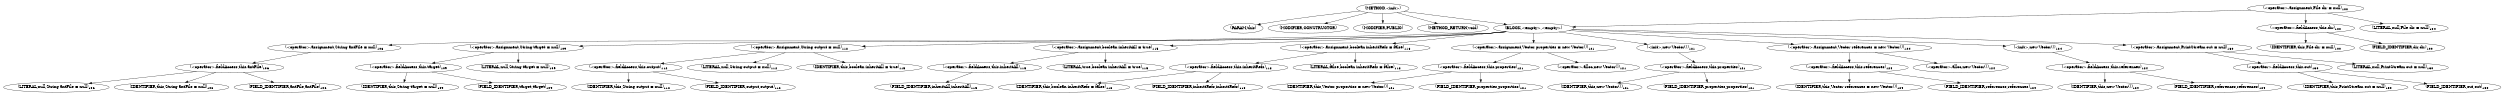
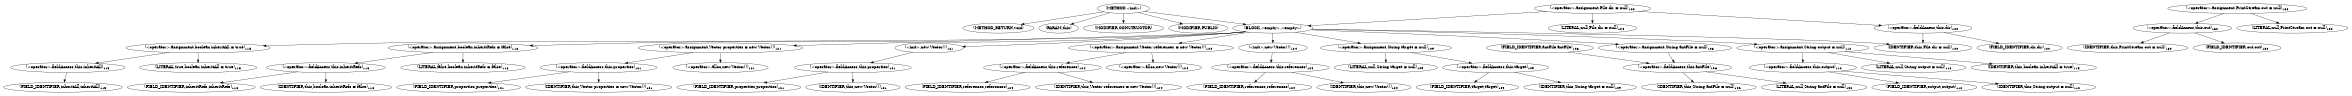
(1848, 36) -> (1600, 34)
(257, 77) -> (1607, 58)
